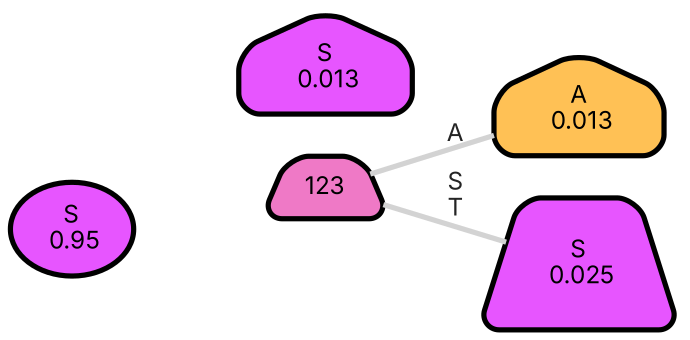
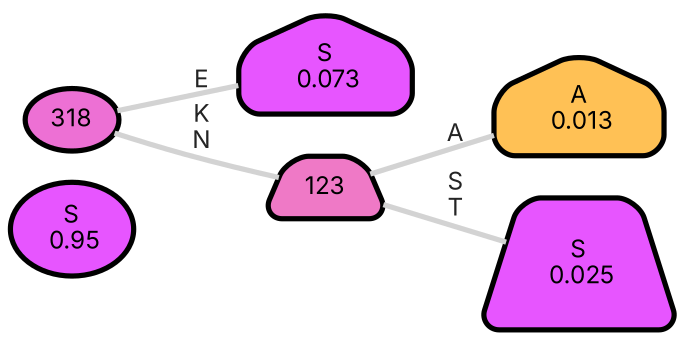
(326, 68) -> (326, 68)
none -> (72, 120)
